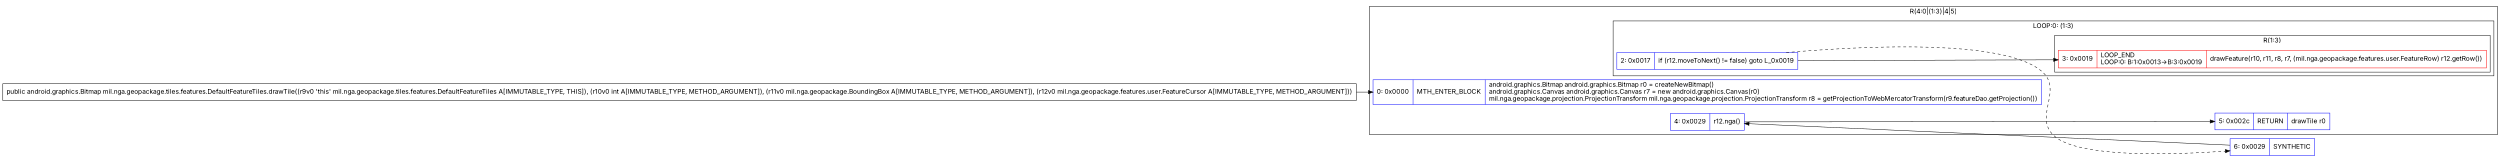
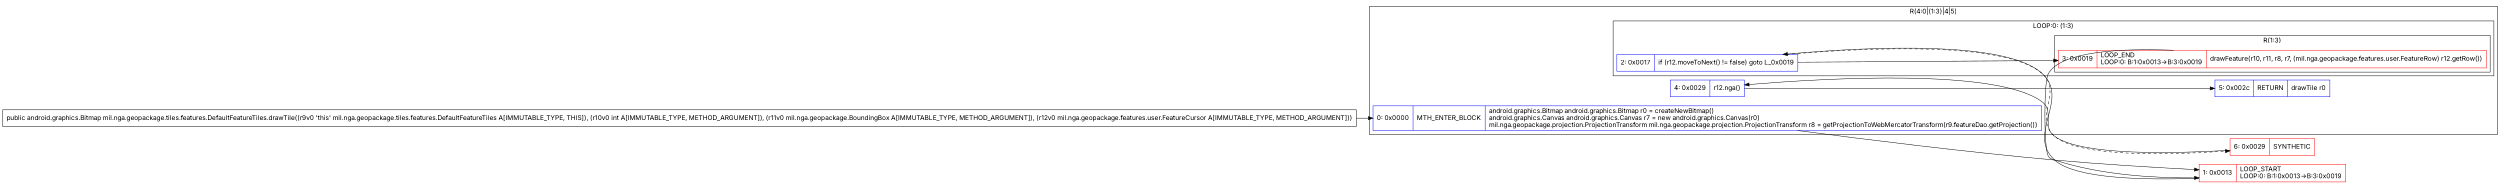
(2272, 147) -> (2272, 147)
none -> (2272, 173)
